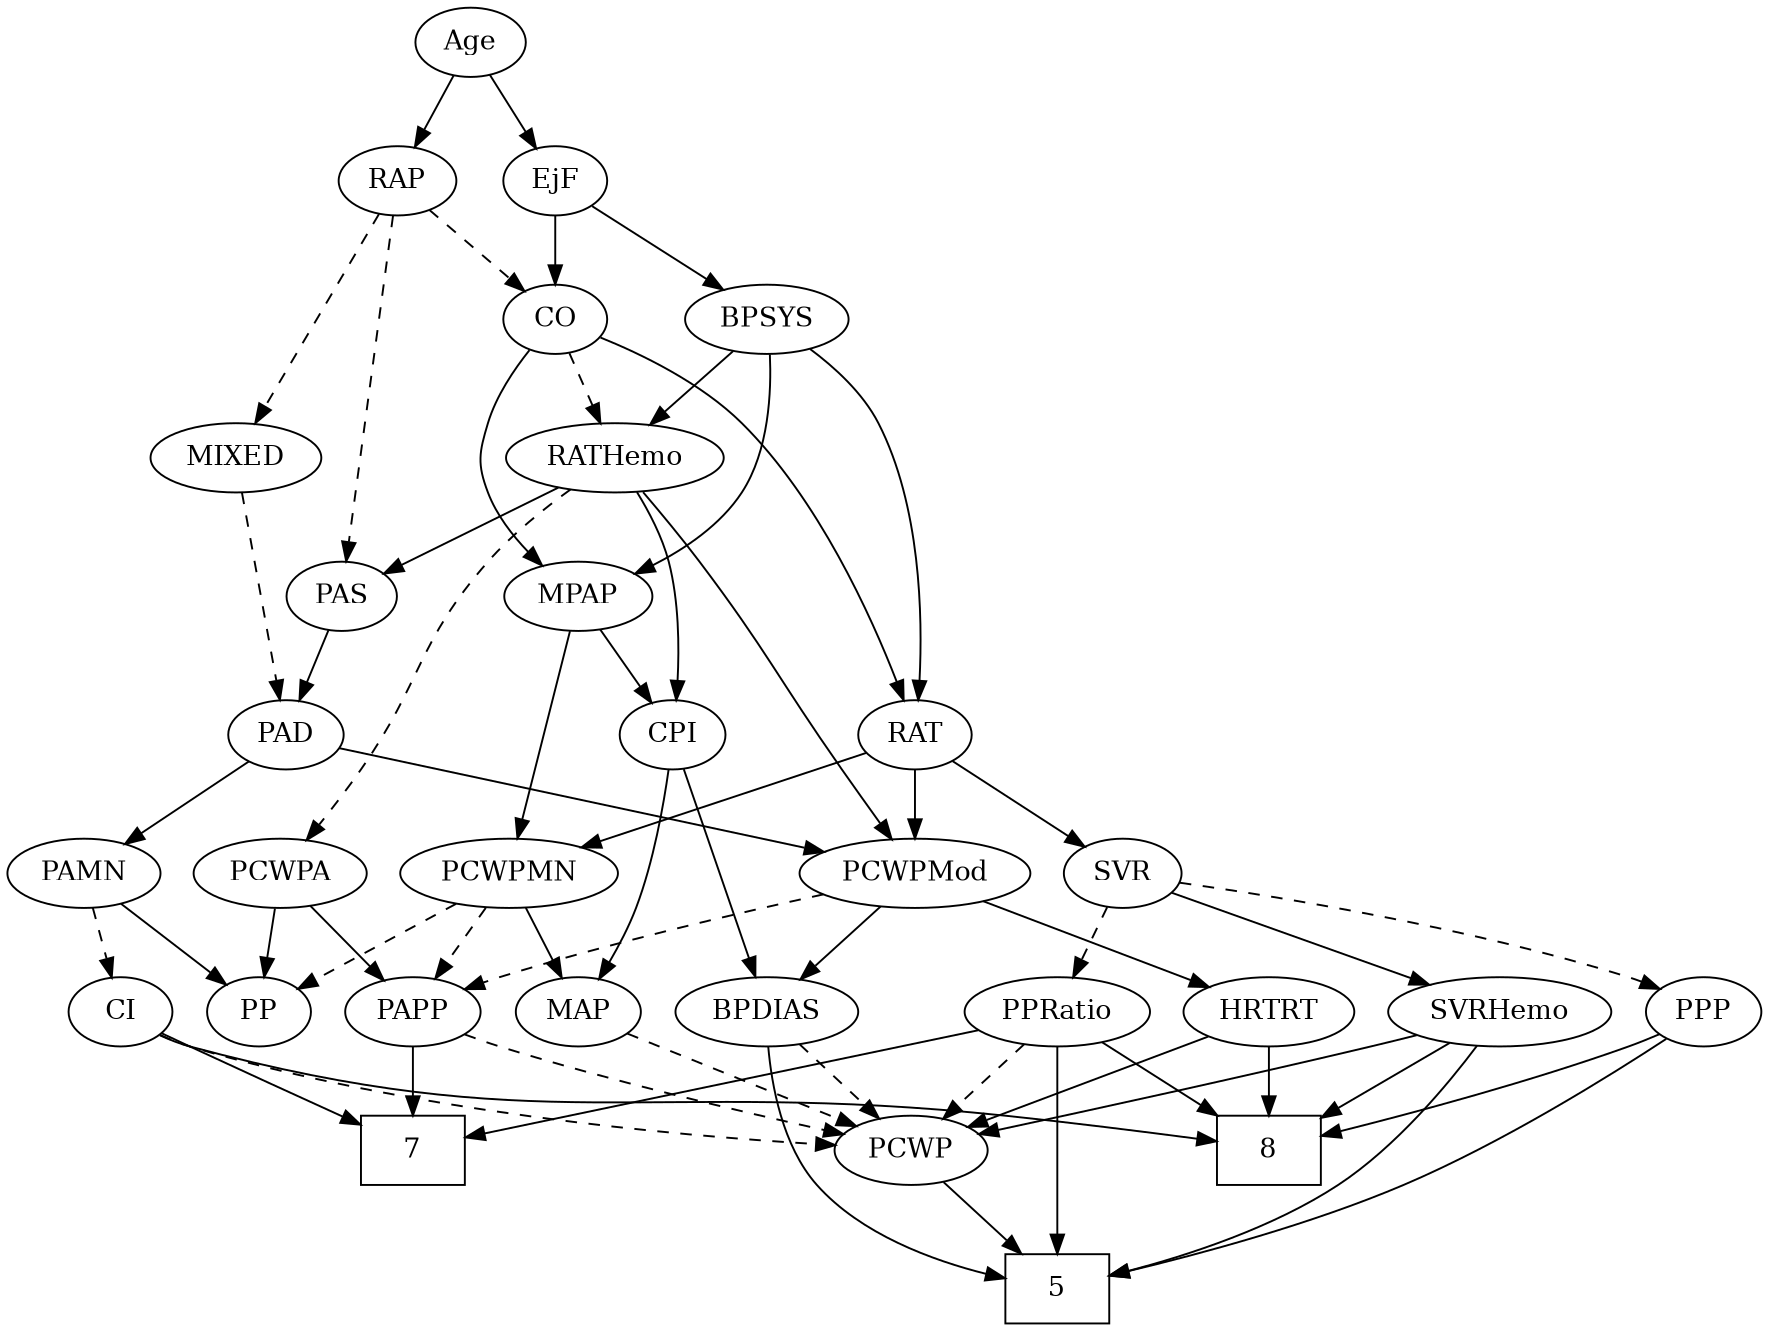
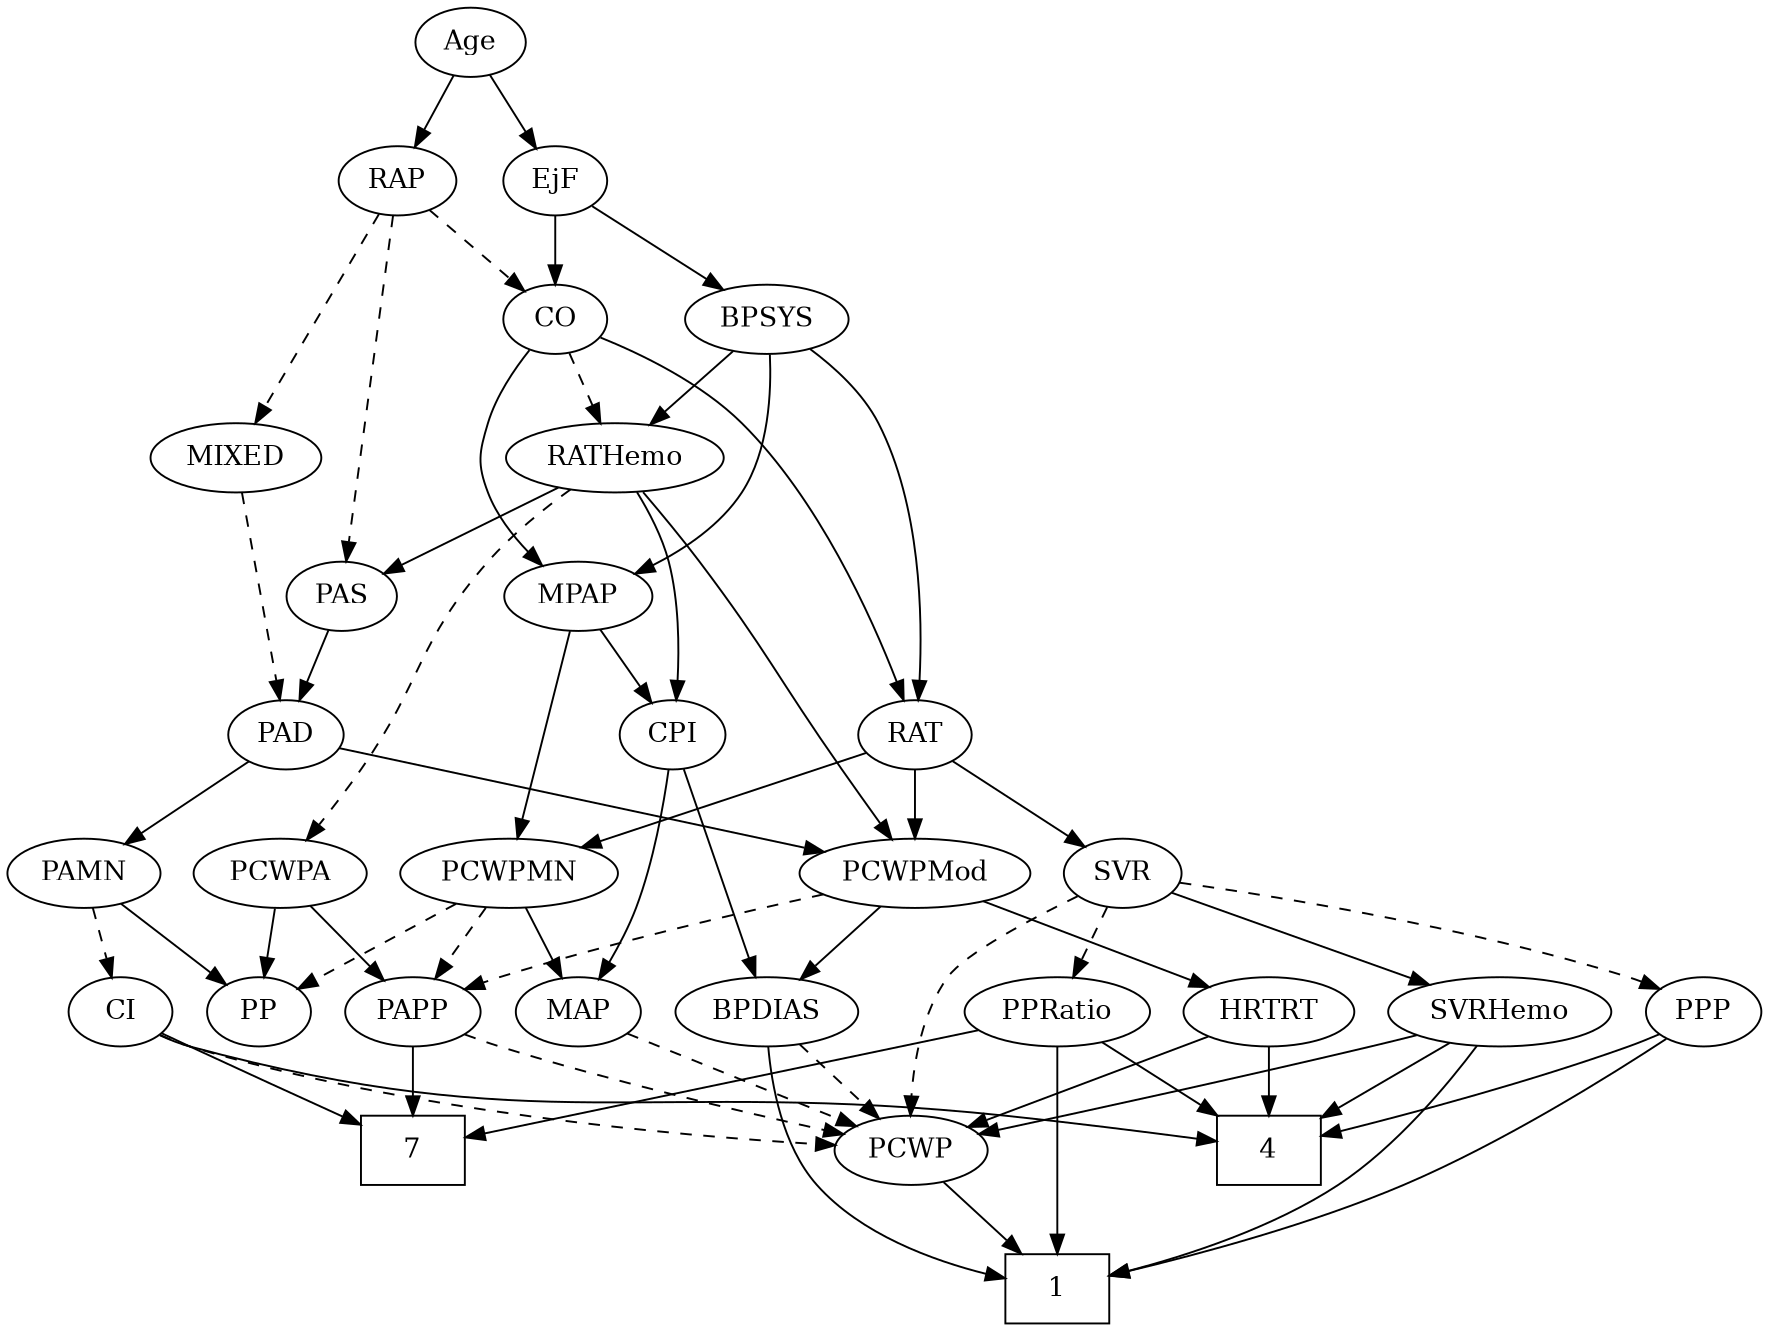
(991, 1075) -> (957, 967)
(1269, 1150) -> (1269, 1150)
(1057, 1289) -> (1057, 1289)
